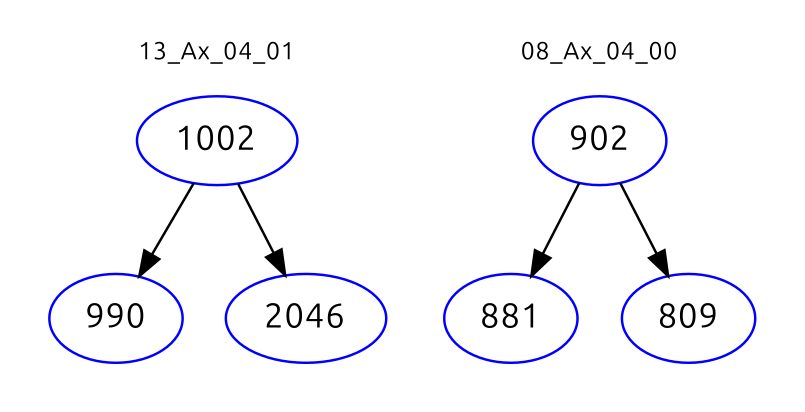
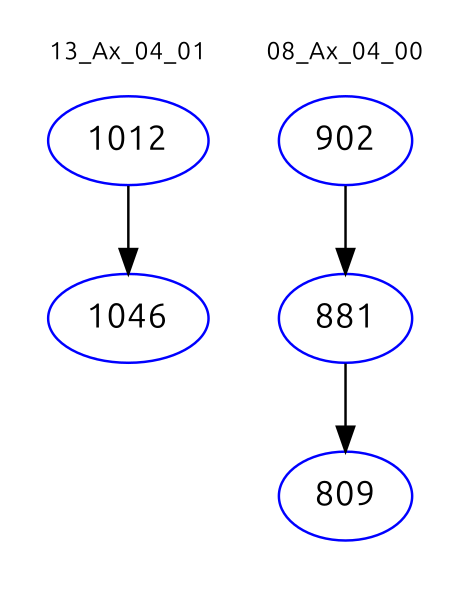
(217, 141) -> (128, 141)
(638, 218) -> (346, 395)
(116, 318) -> none
(306, 318) -> (128, 318)
